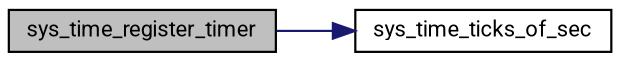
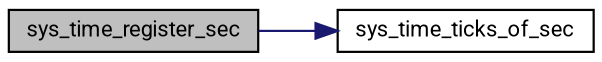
(142, 31) -> (134, 31)
